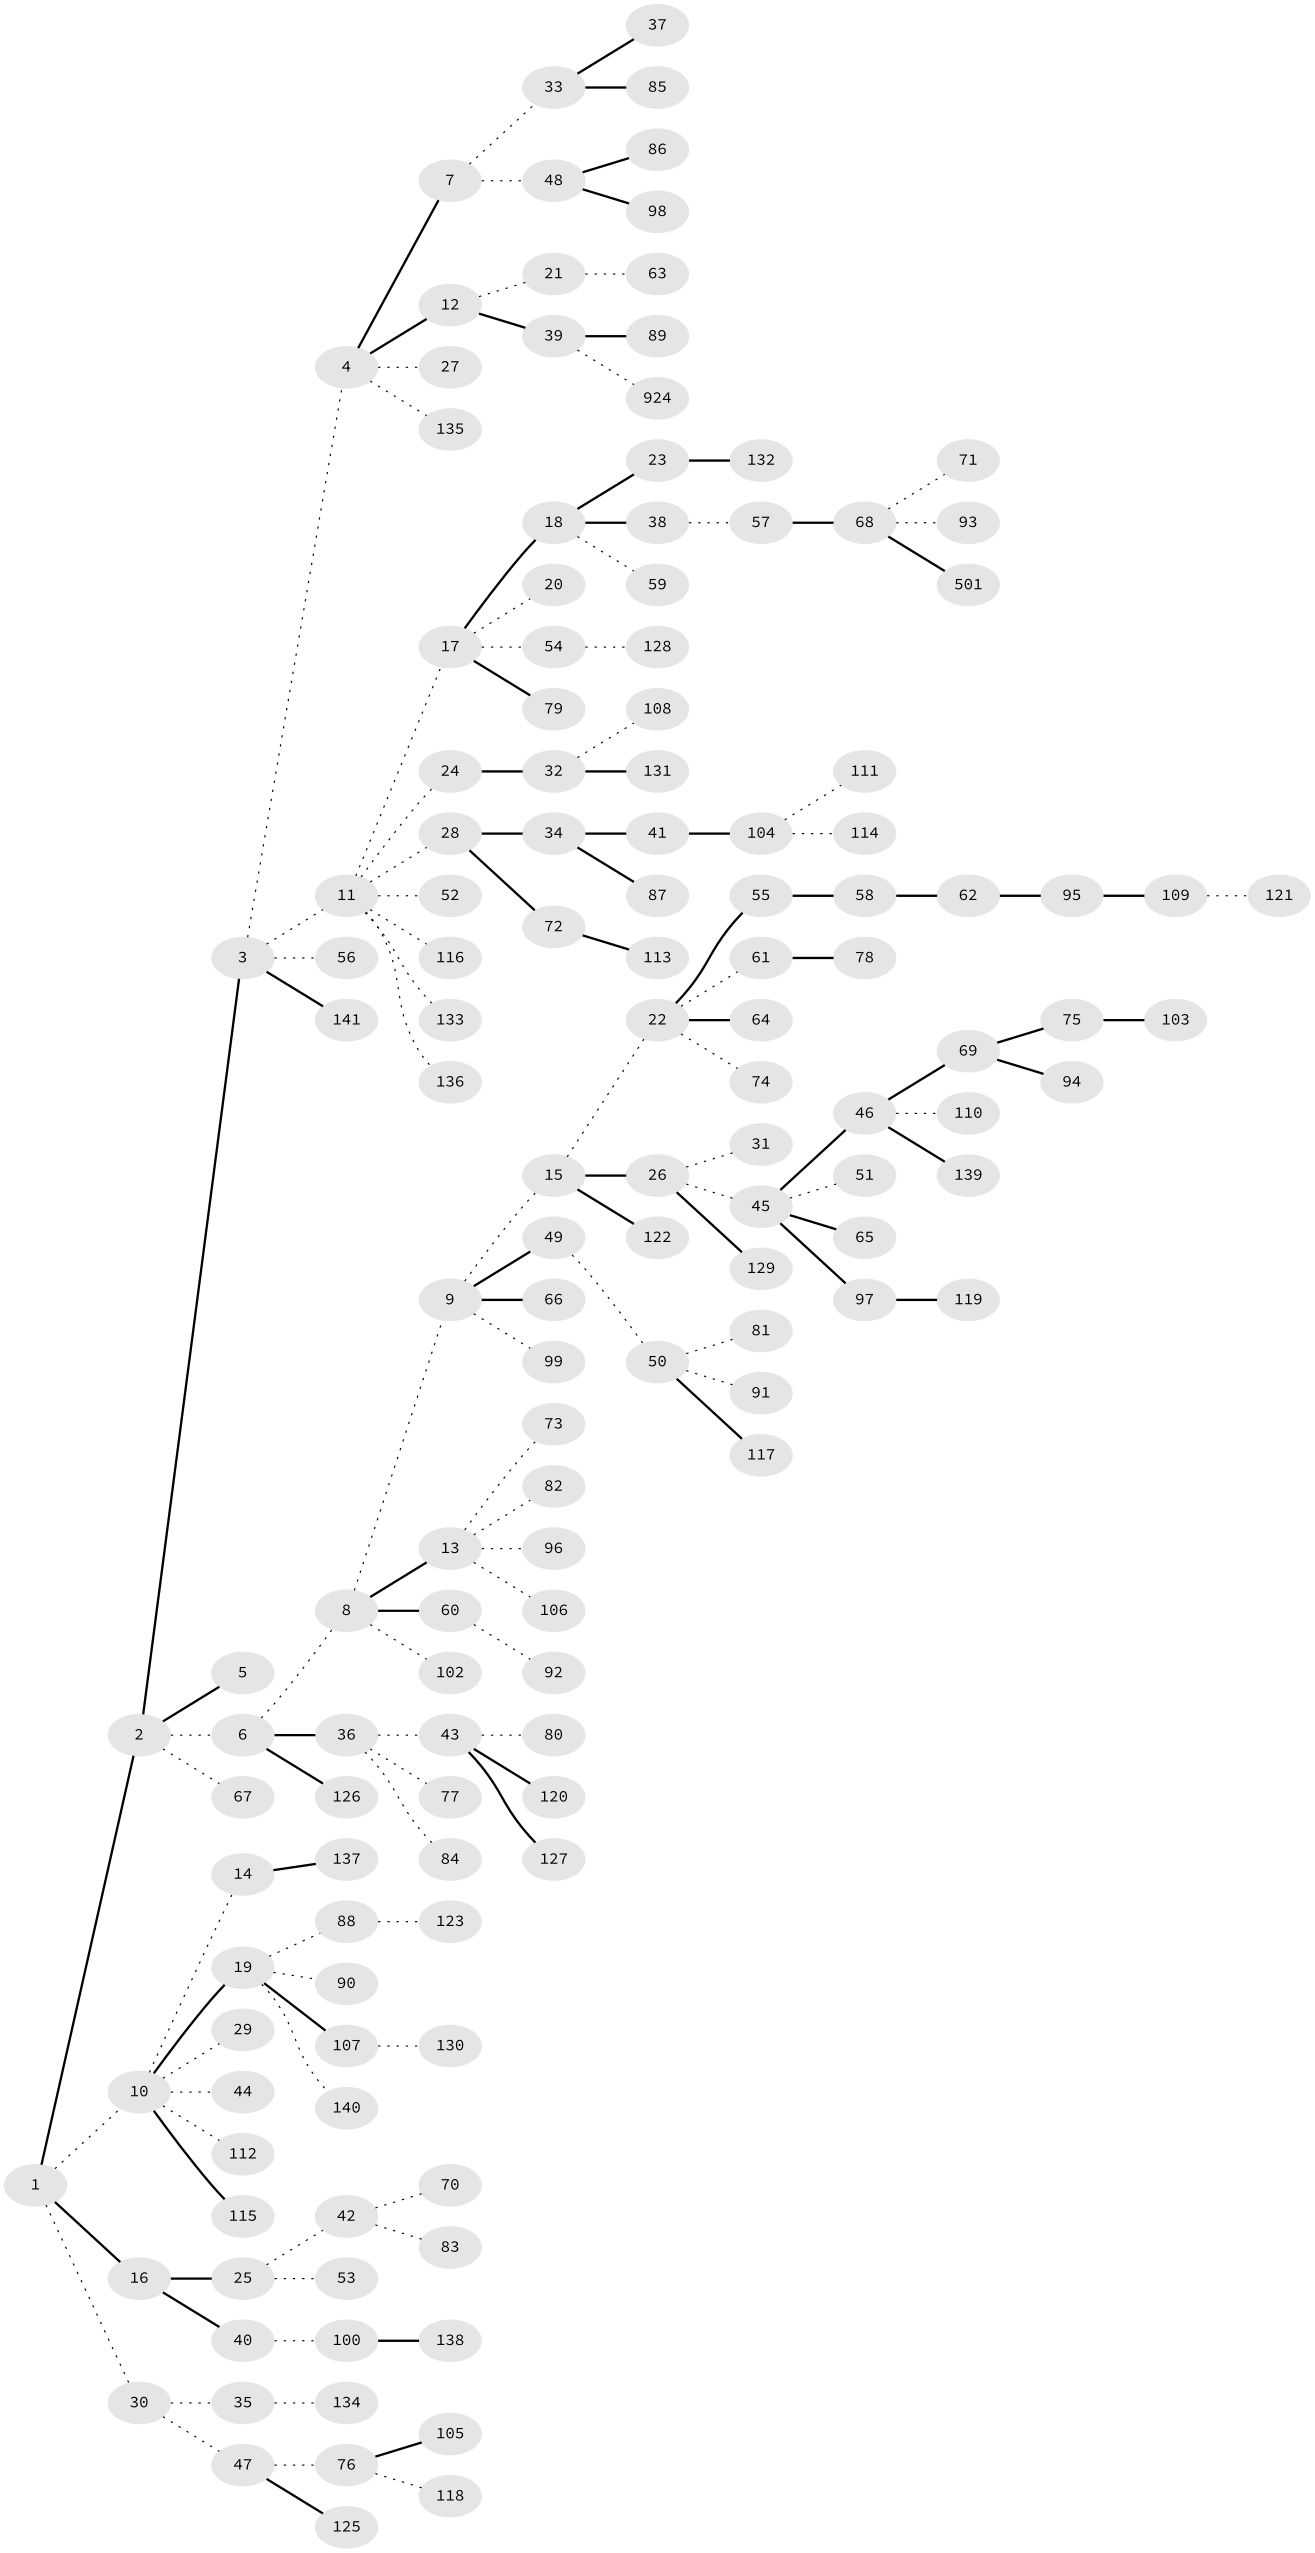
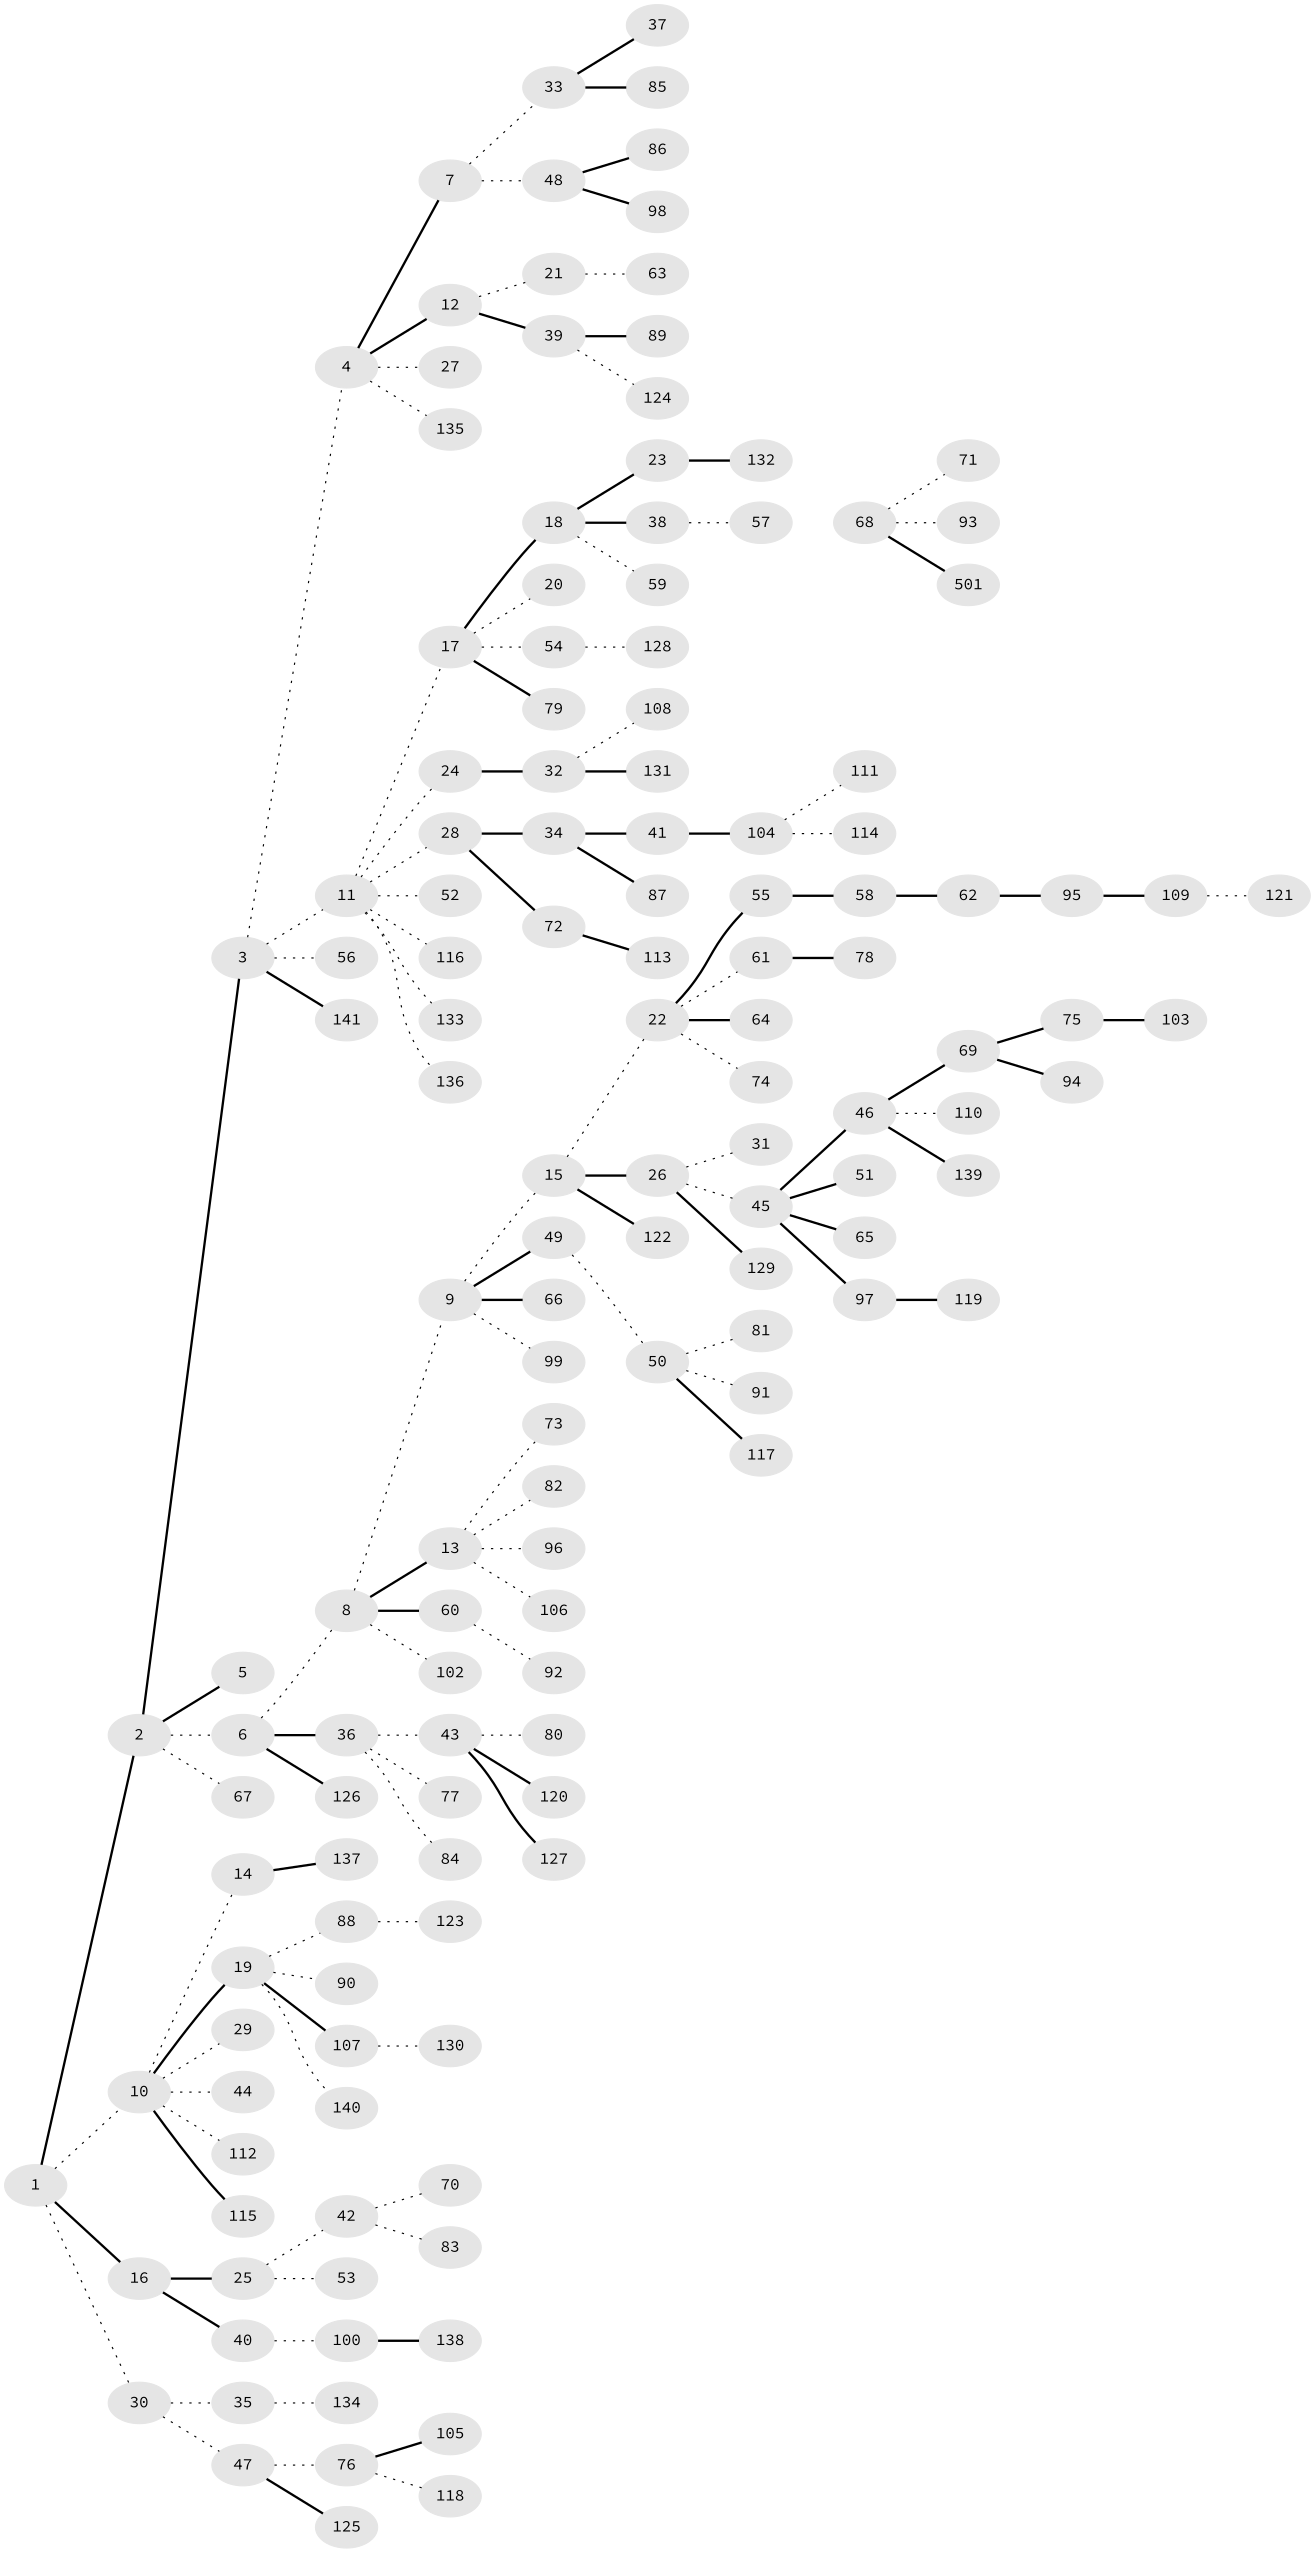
(657, 398) -> (657, 398)
(813, 523) -> none
(813, 1191) -> (813, 1191)
